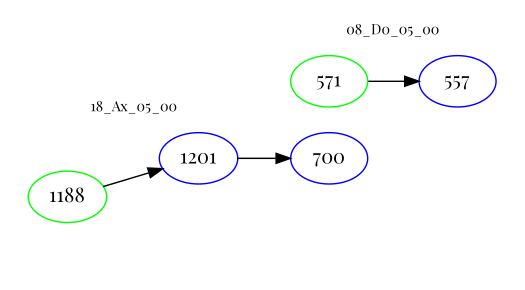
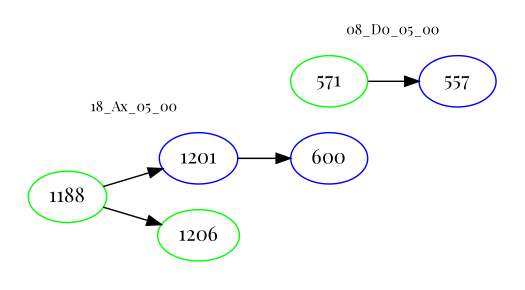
(329, 158) -> (329, 158)
none -> (199, 235)
